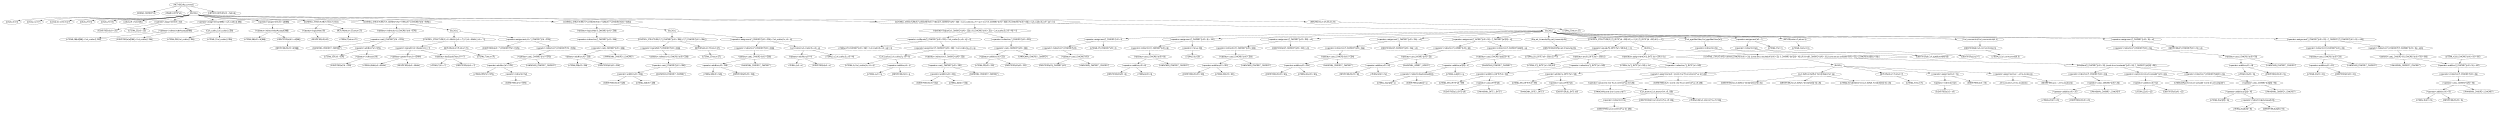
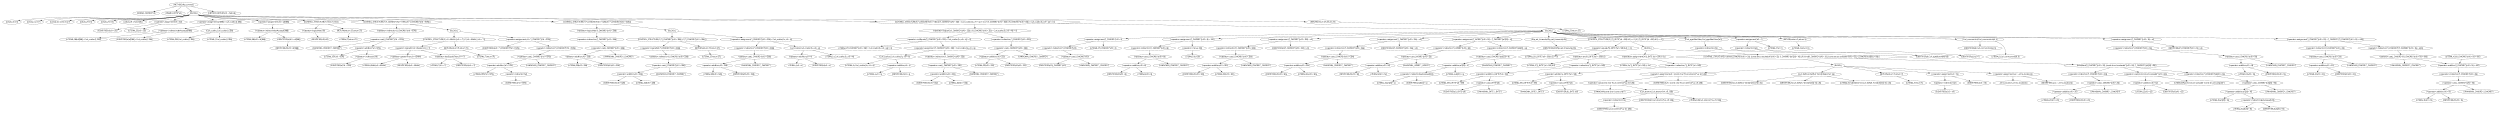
(1992, 52) -> (2003, 45)
